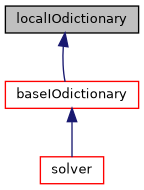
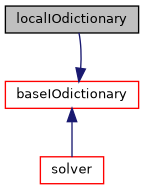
(63, 64) -> (81, 51)
